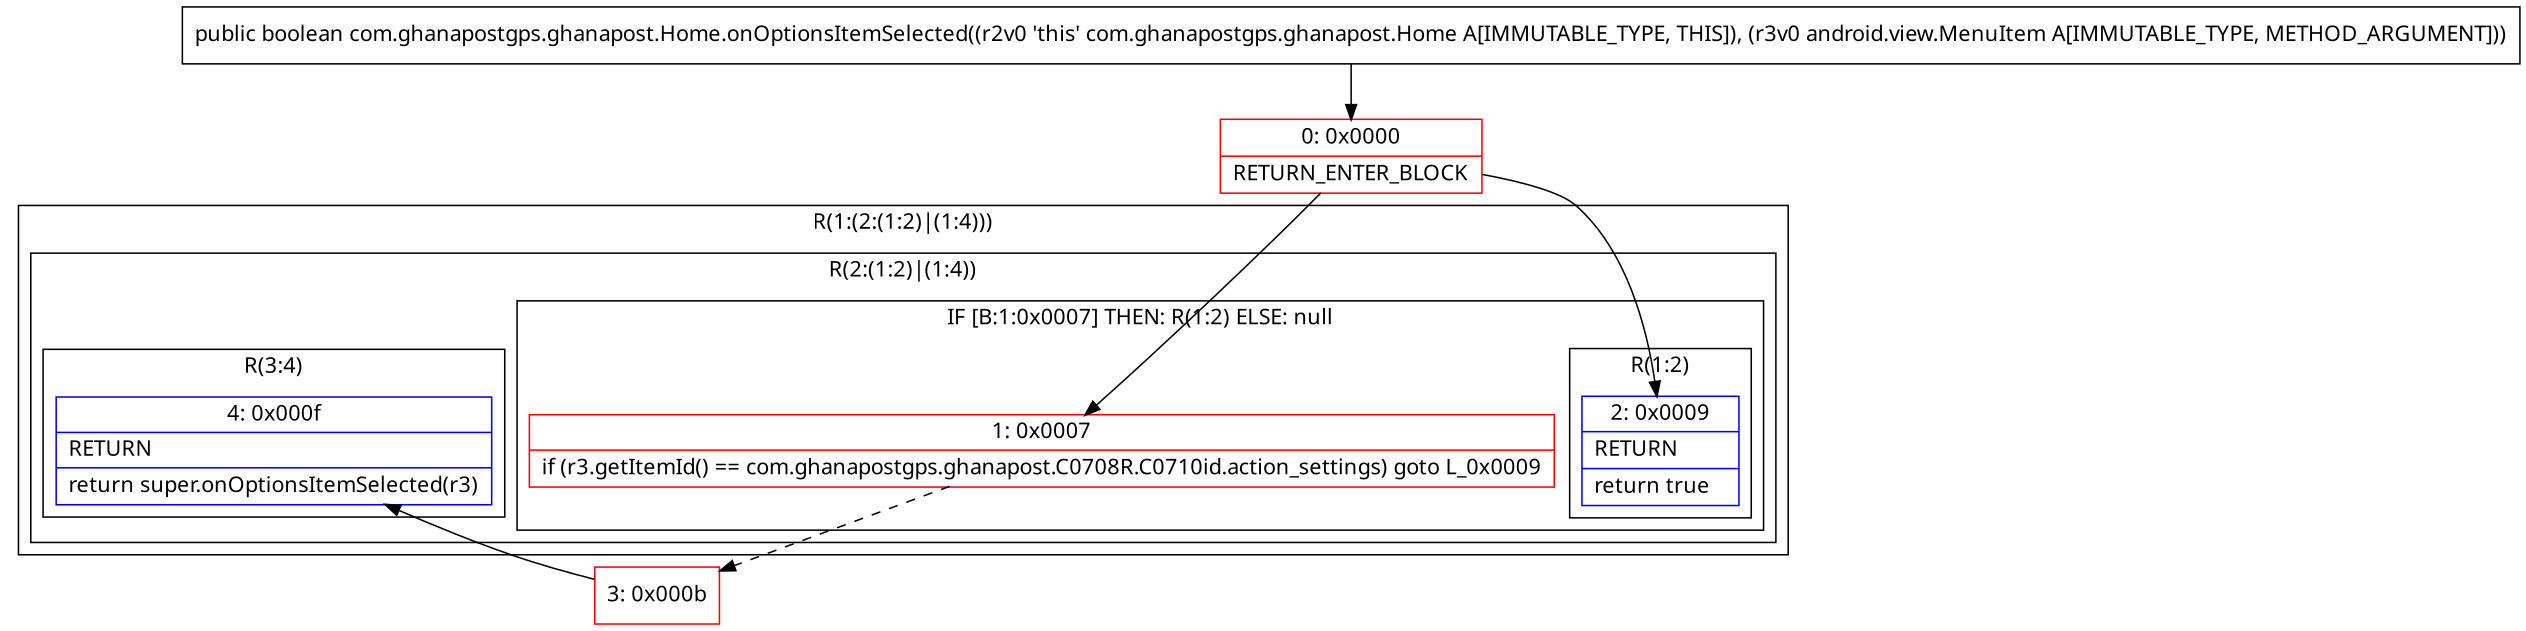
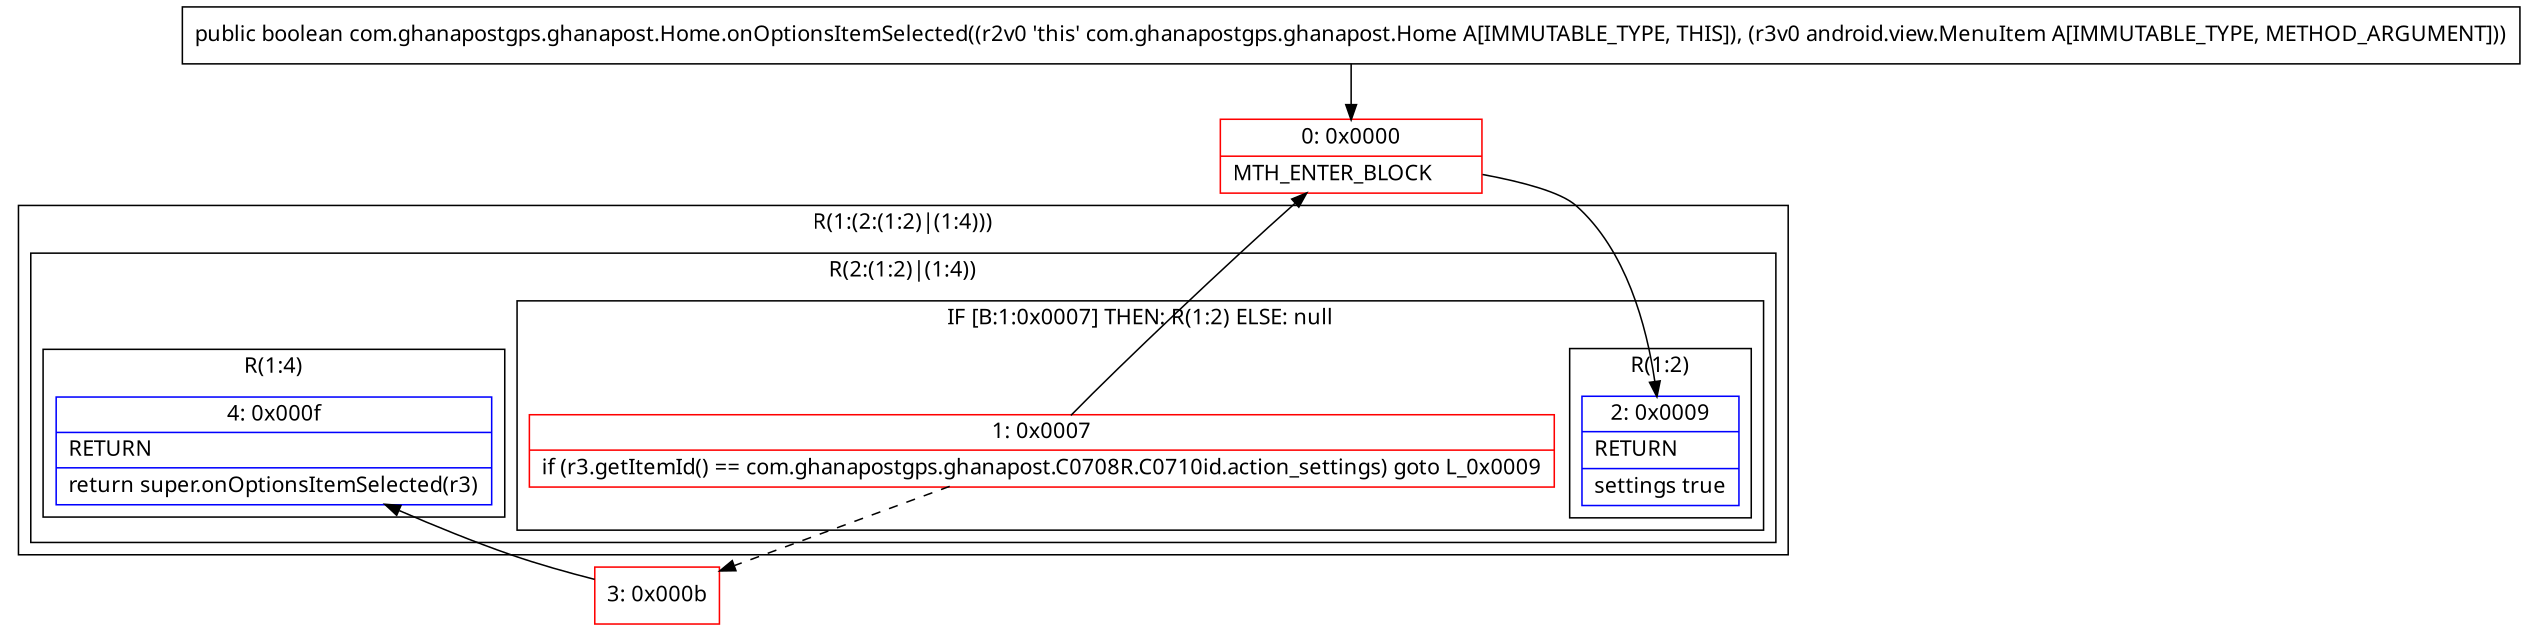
(1351, 174) -> (1333, 174)
(1221, 290) -> (1176, 313)
(274, 367) -> (274, 367)
(1653, 486) -> (1660, 486)
